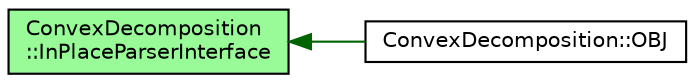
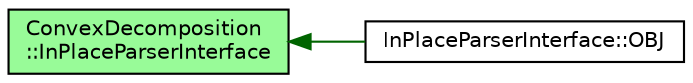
(526, 42) -> (525, 42)
